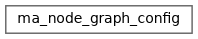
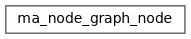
(99, 20) -> (95, 20)
